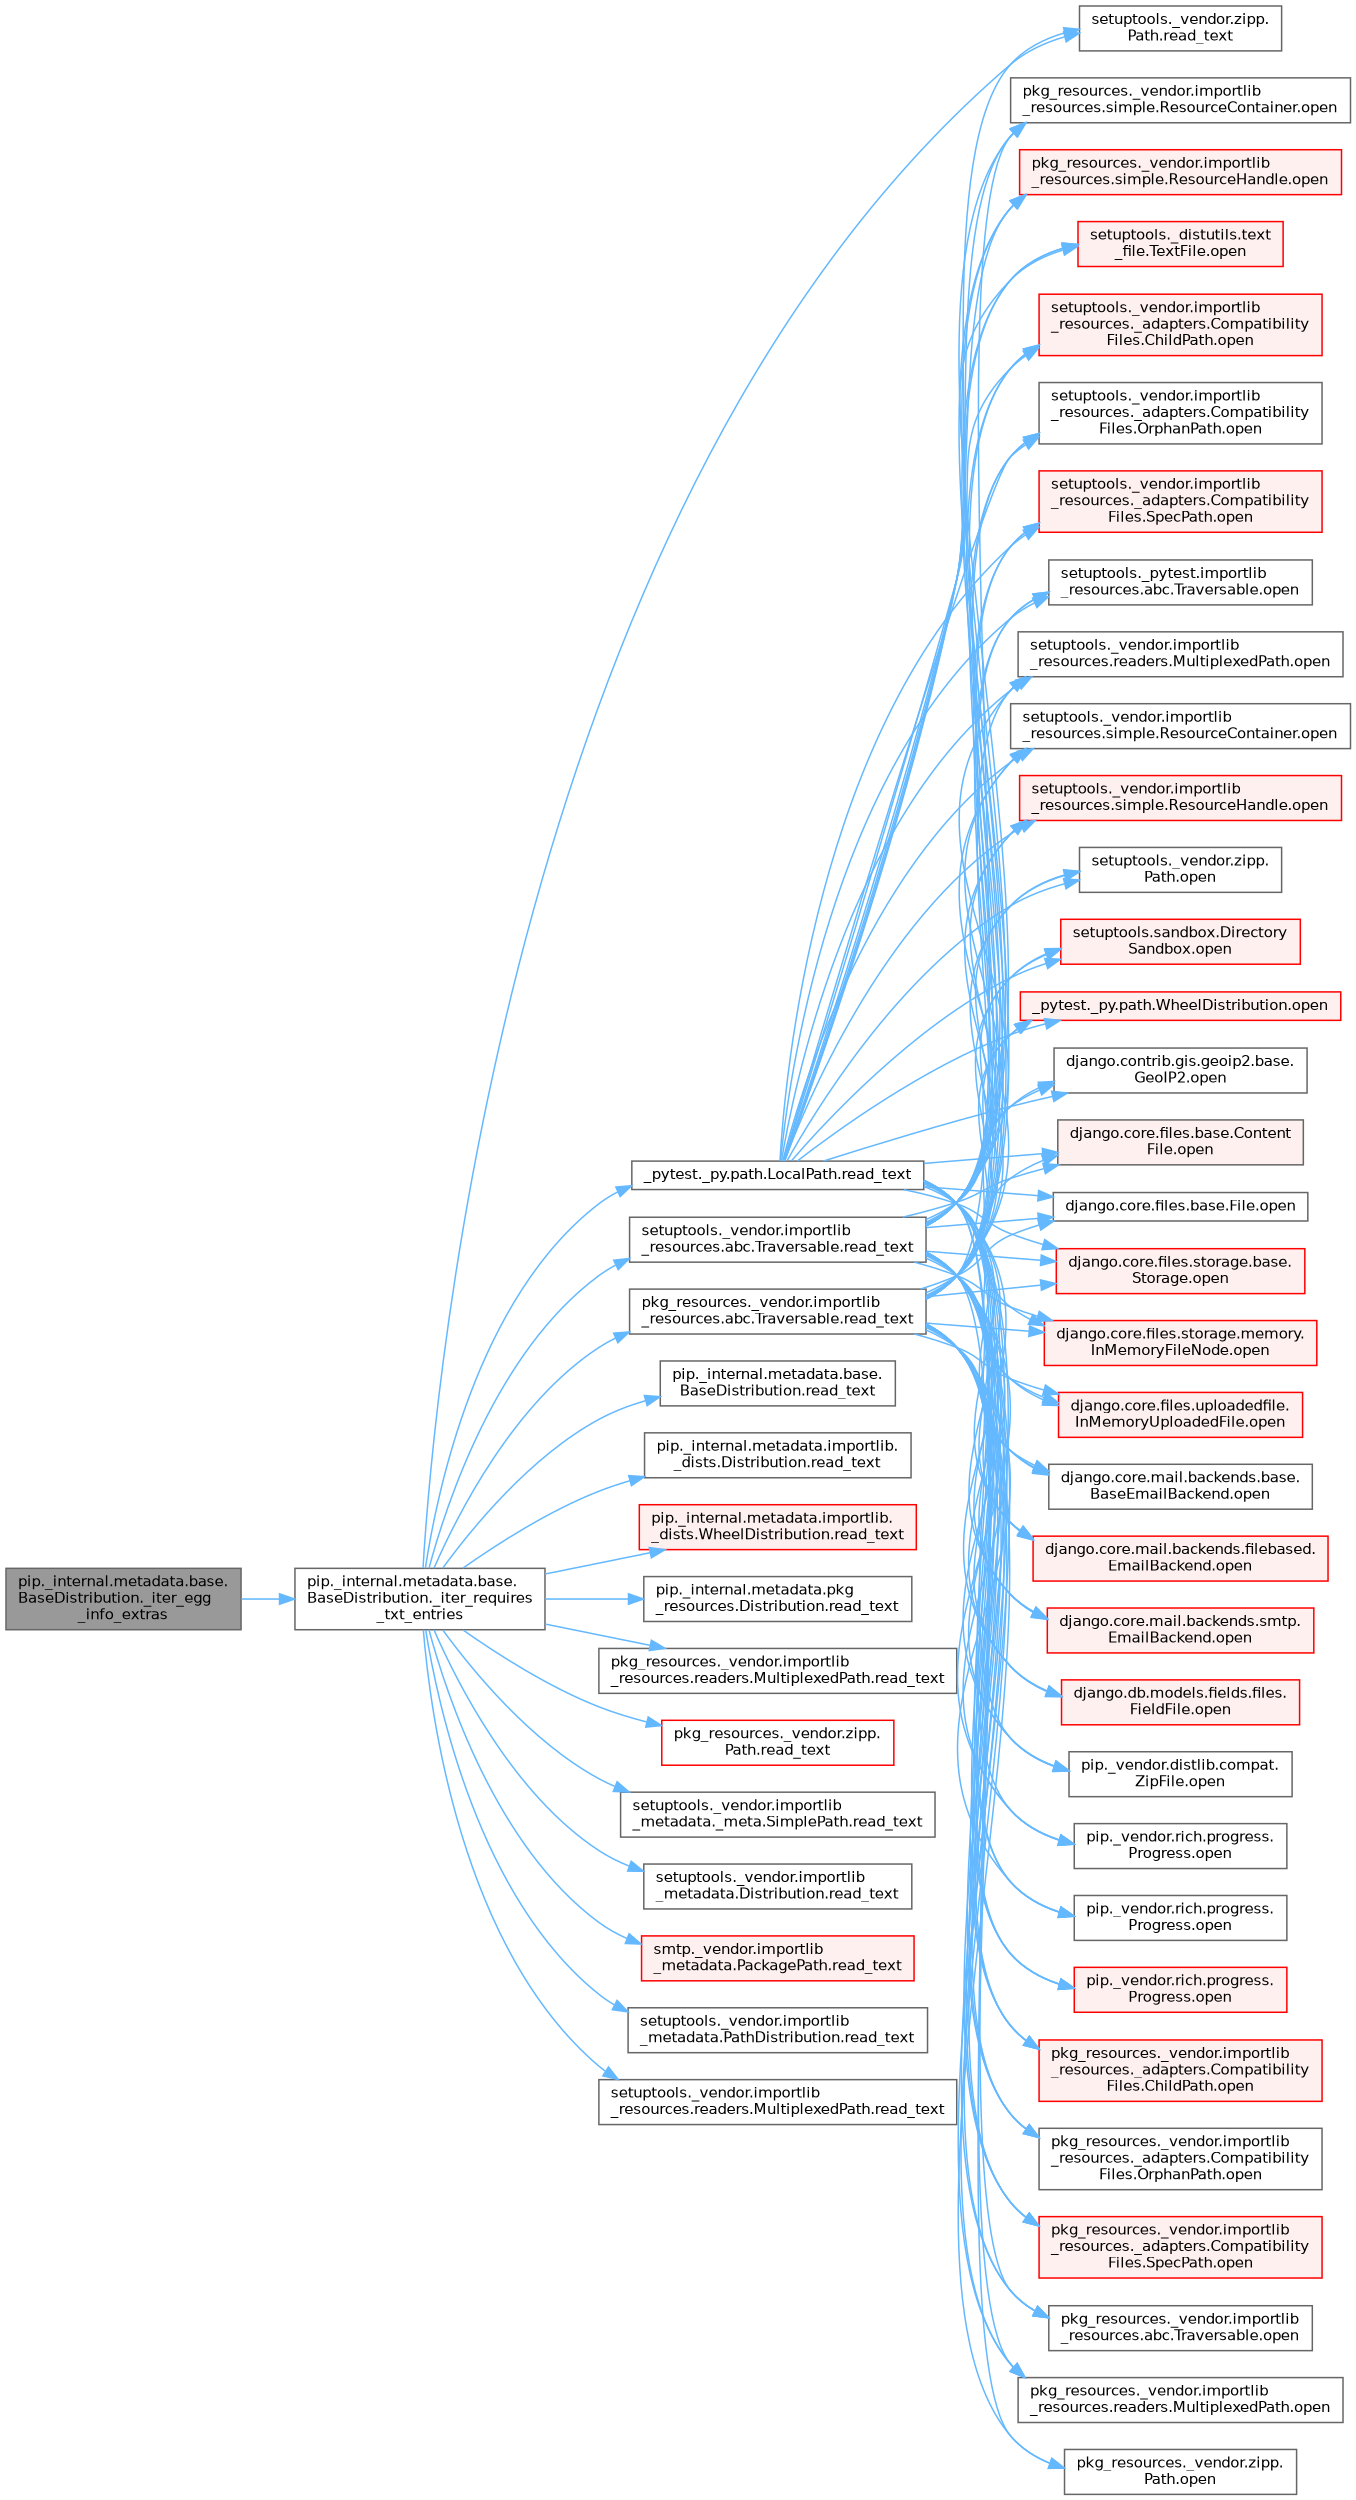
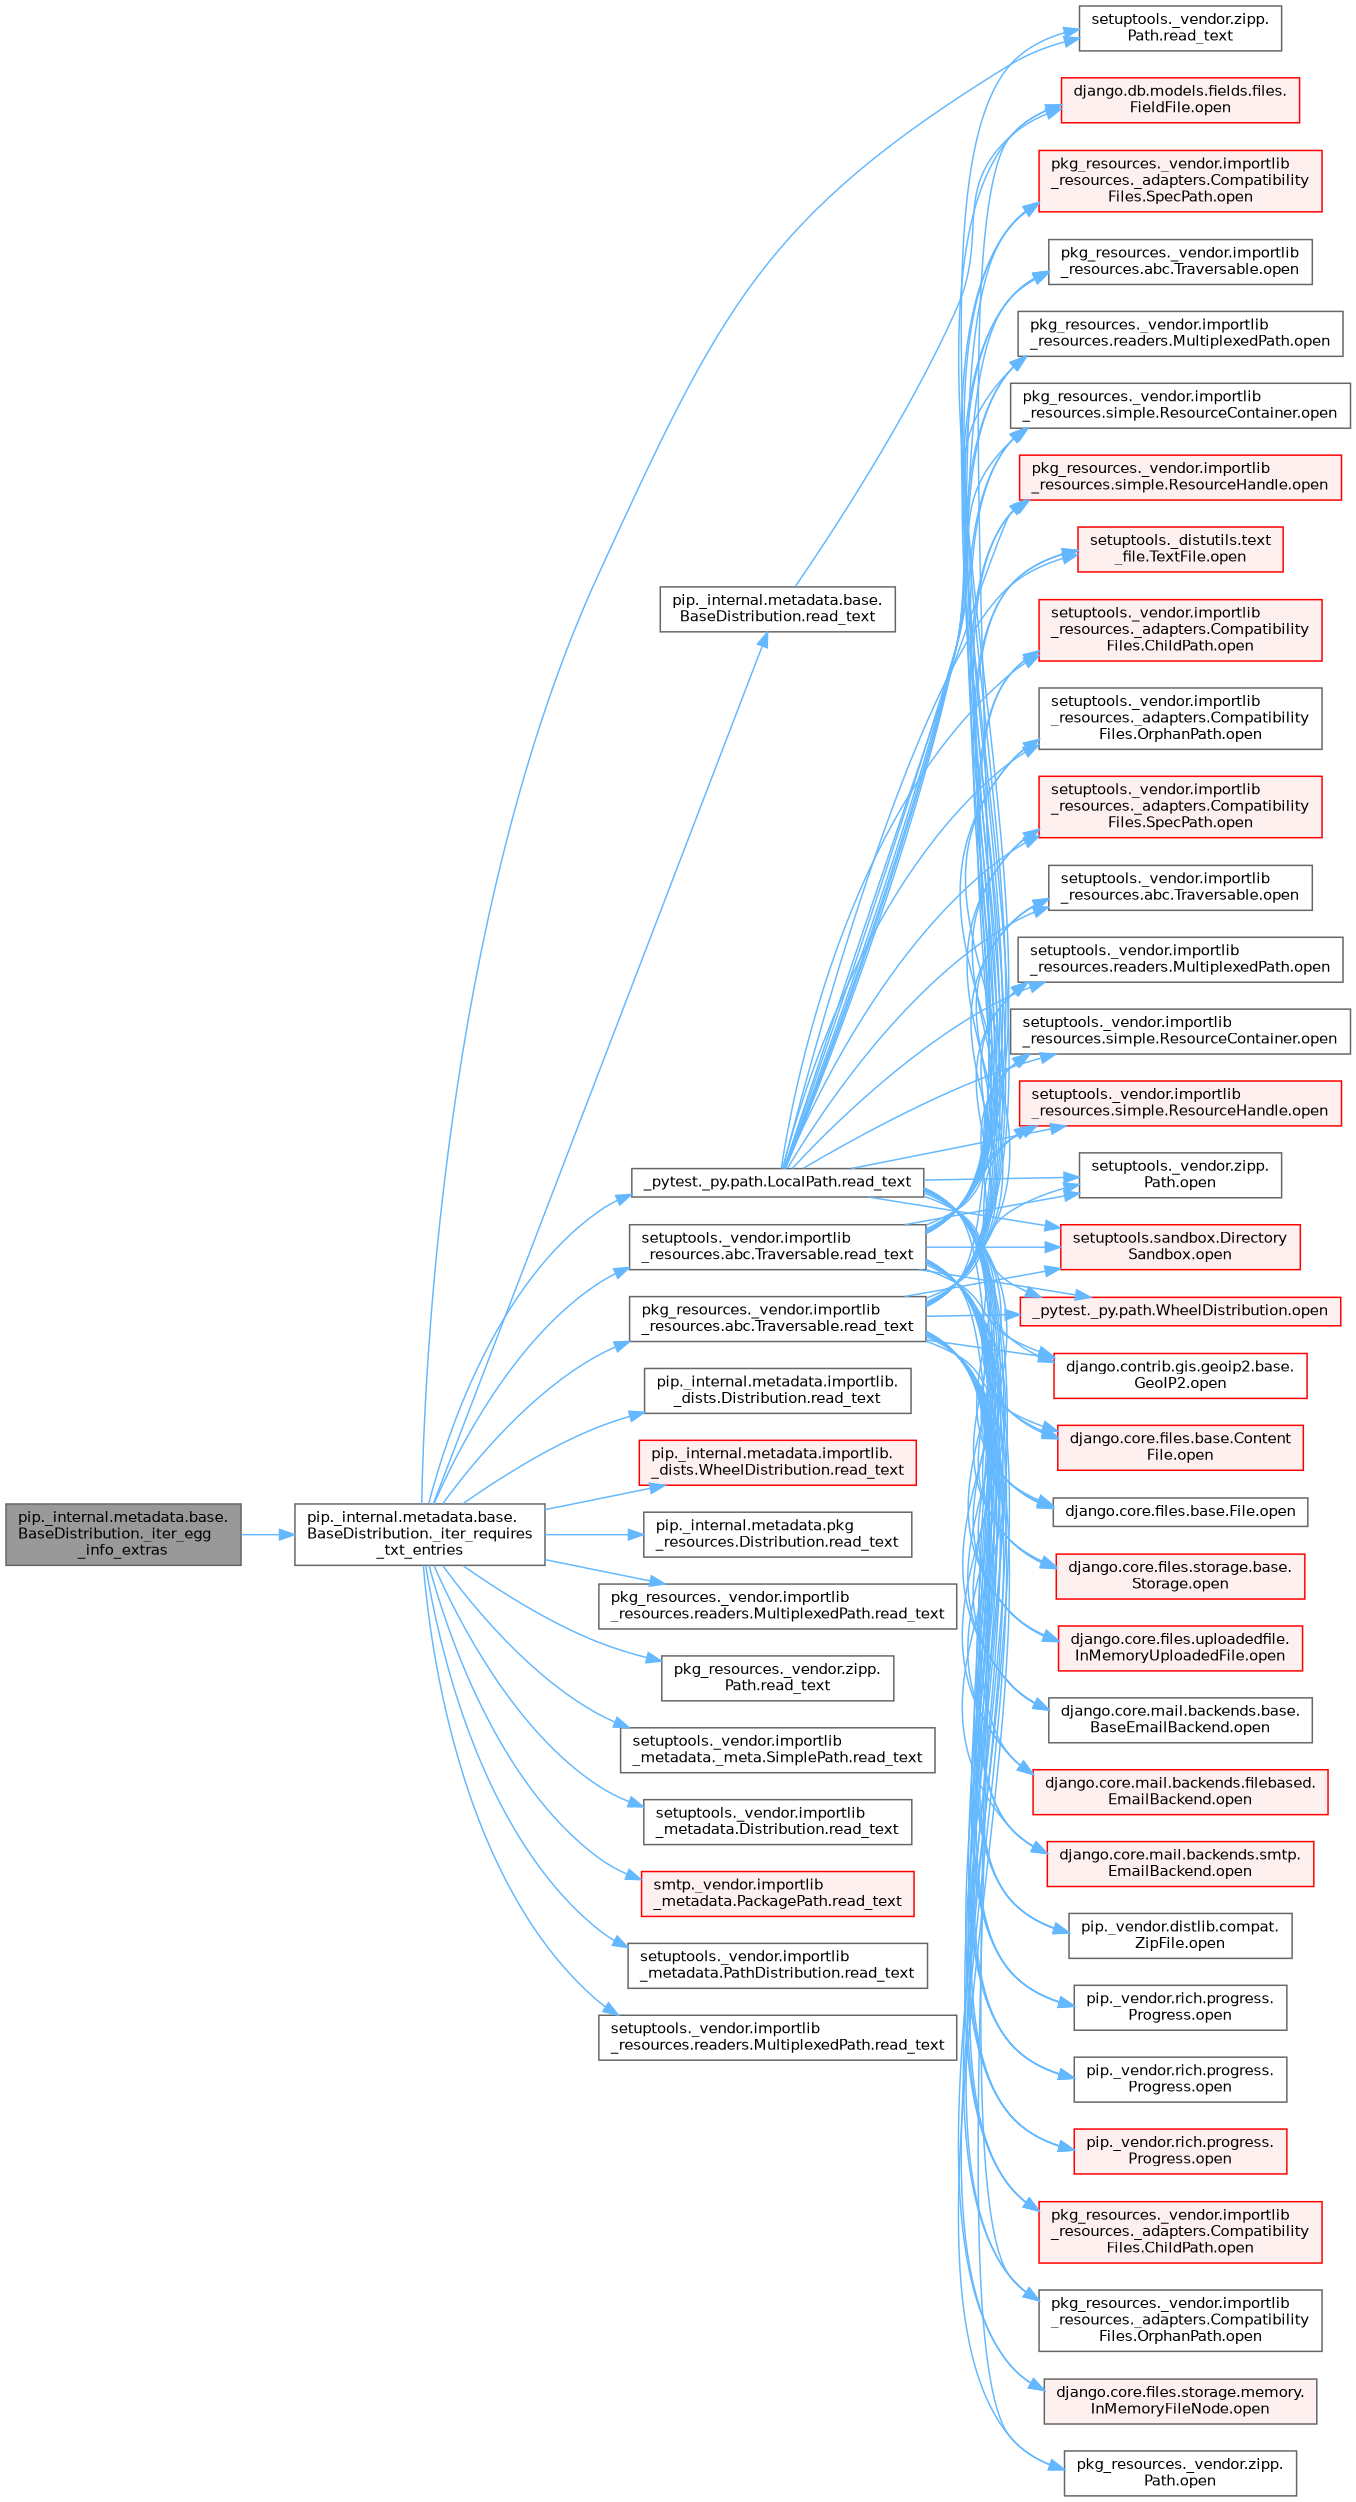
(1181, 582) -> (1181, 888)
(1181, 1071) -> (1181, 1376)
(1181, 1142) -> (1181, 1448)
(983, 1248) -> none
(1181, 1343) -> (1181, 2402)
(984, 1437) -> (937, 351)
(778, 1743) -> (778, 1678)
